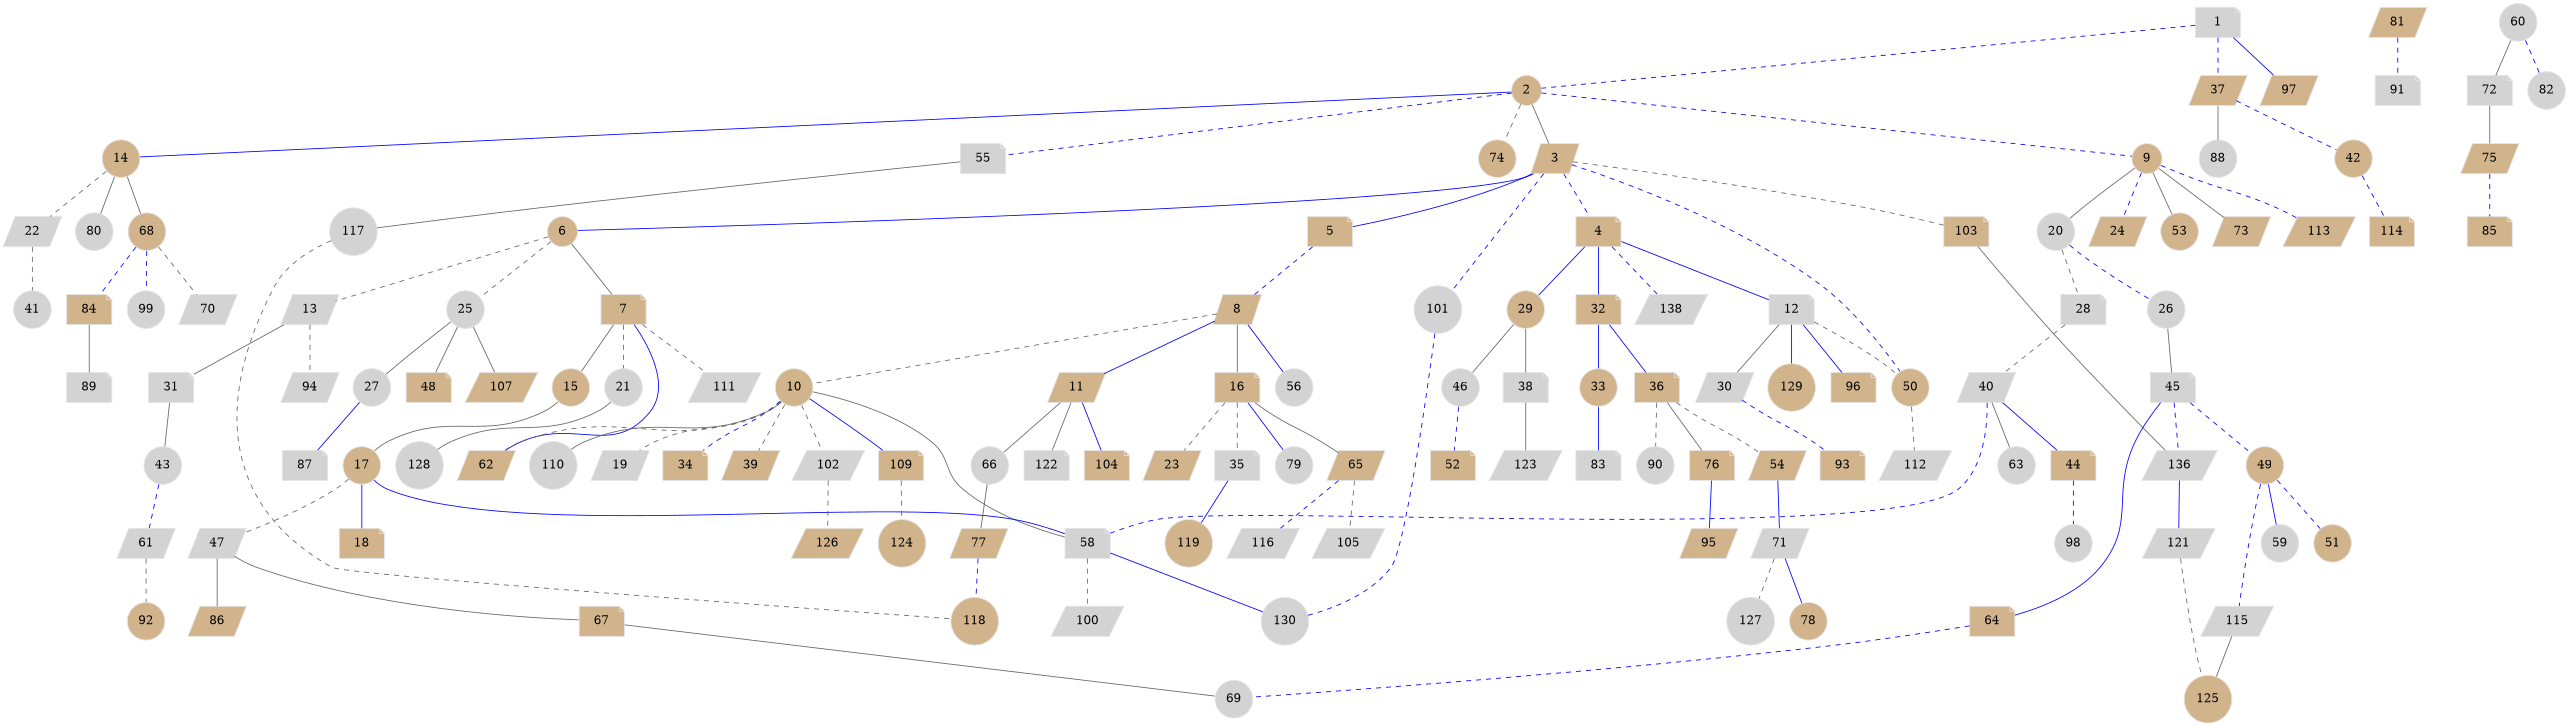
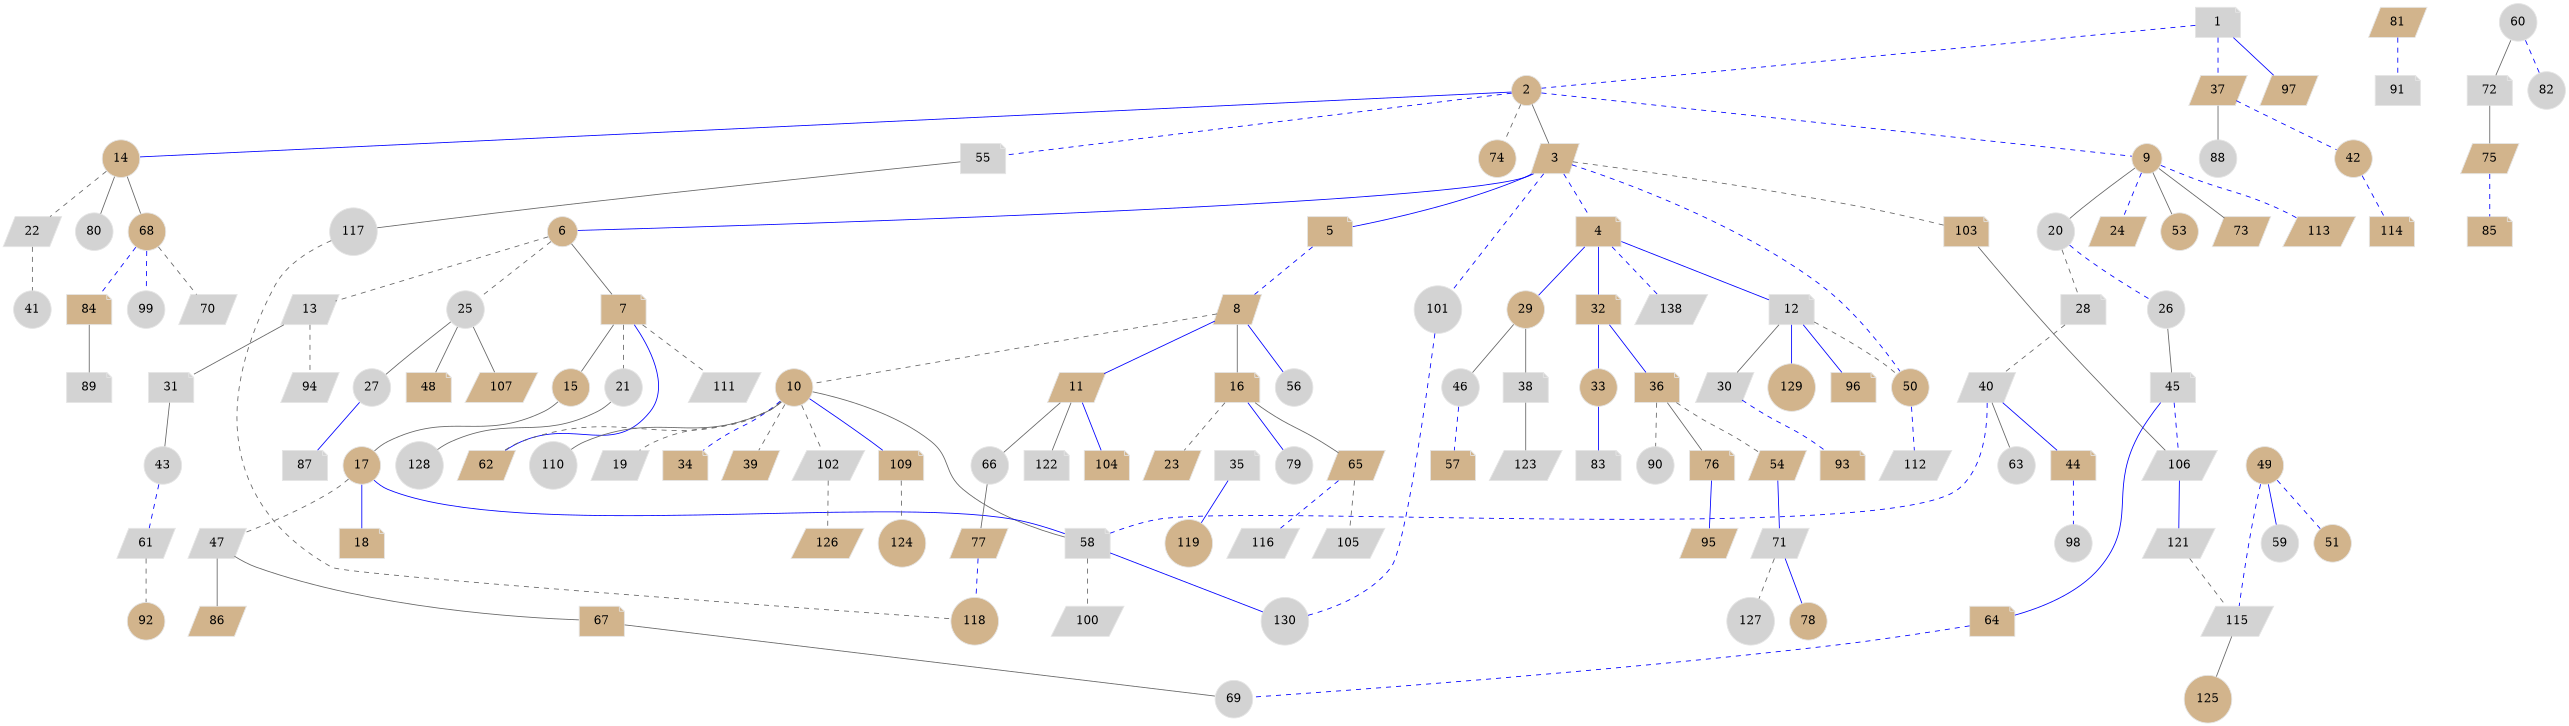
(1237, 427) -> none
(2220, 428) -> none
(1913, 429) -> (1913, 429)
(1453, 465) -> (1453, 465)
(2180, 465) -> (2180, 465)
(2189, 618) -> (2208, 582)
